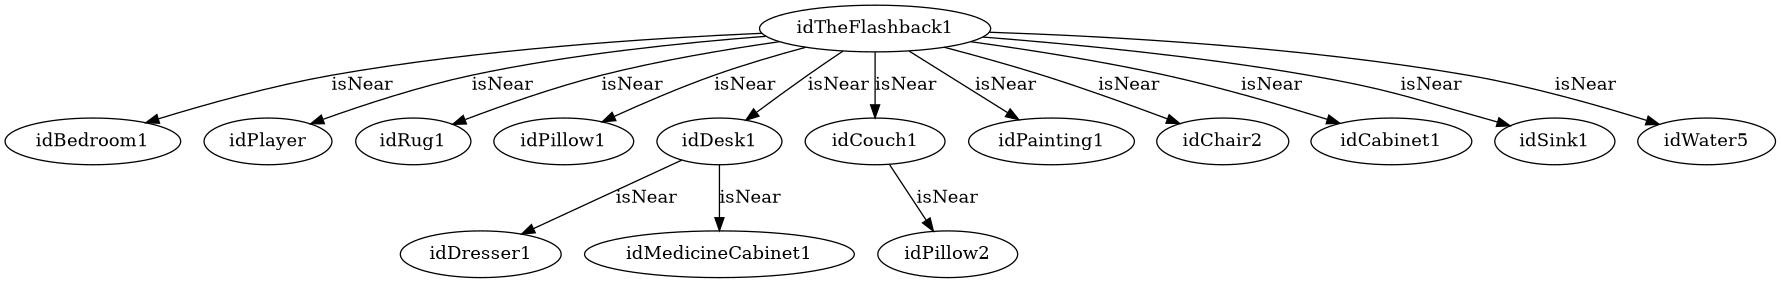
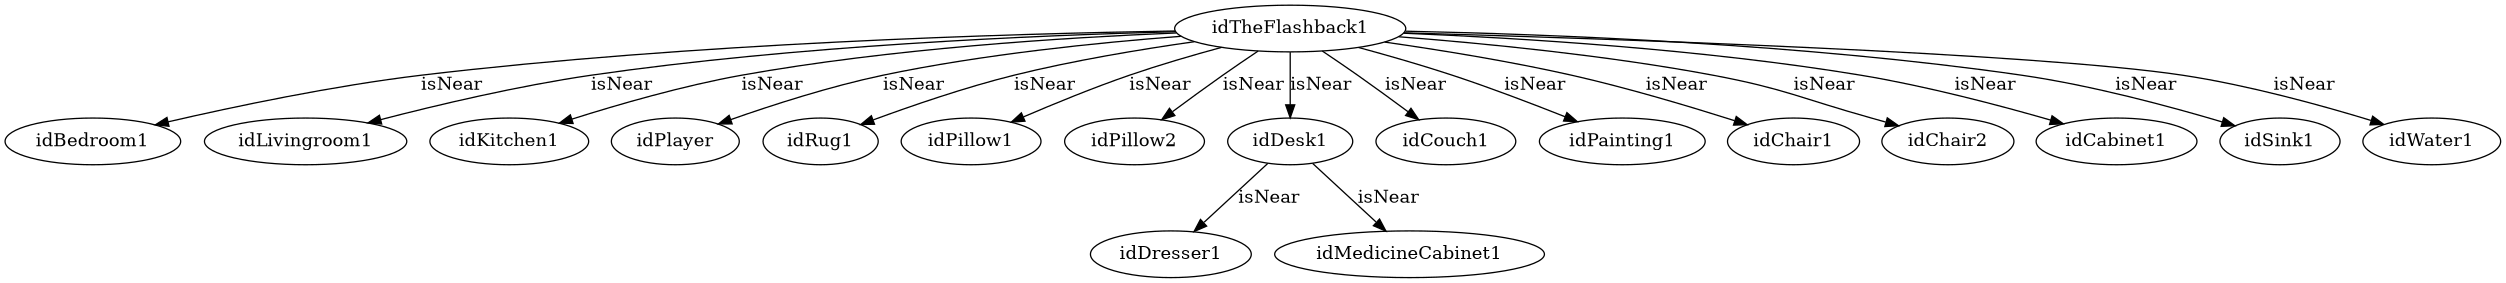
none -> (306, 141)
none -> (509, 141)
(1707, 141) -> (2432, 141)
none -> (1794, 141)
(908, 192) -> (1215, 81)
